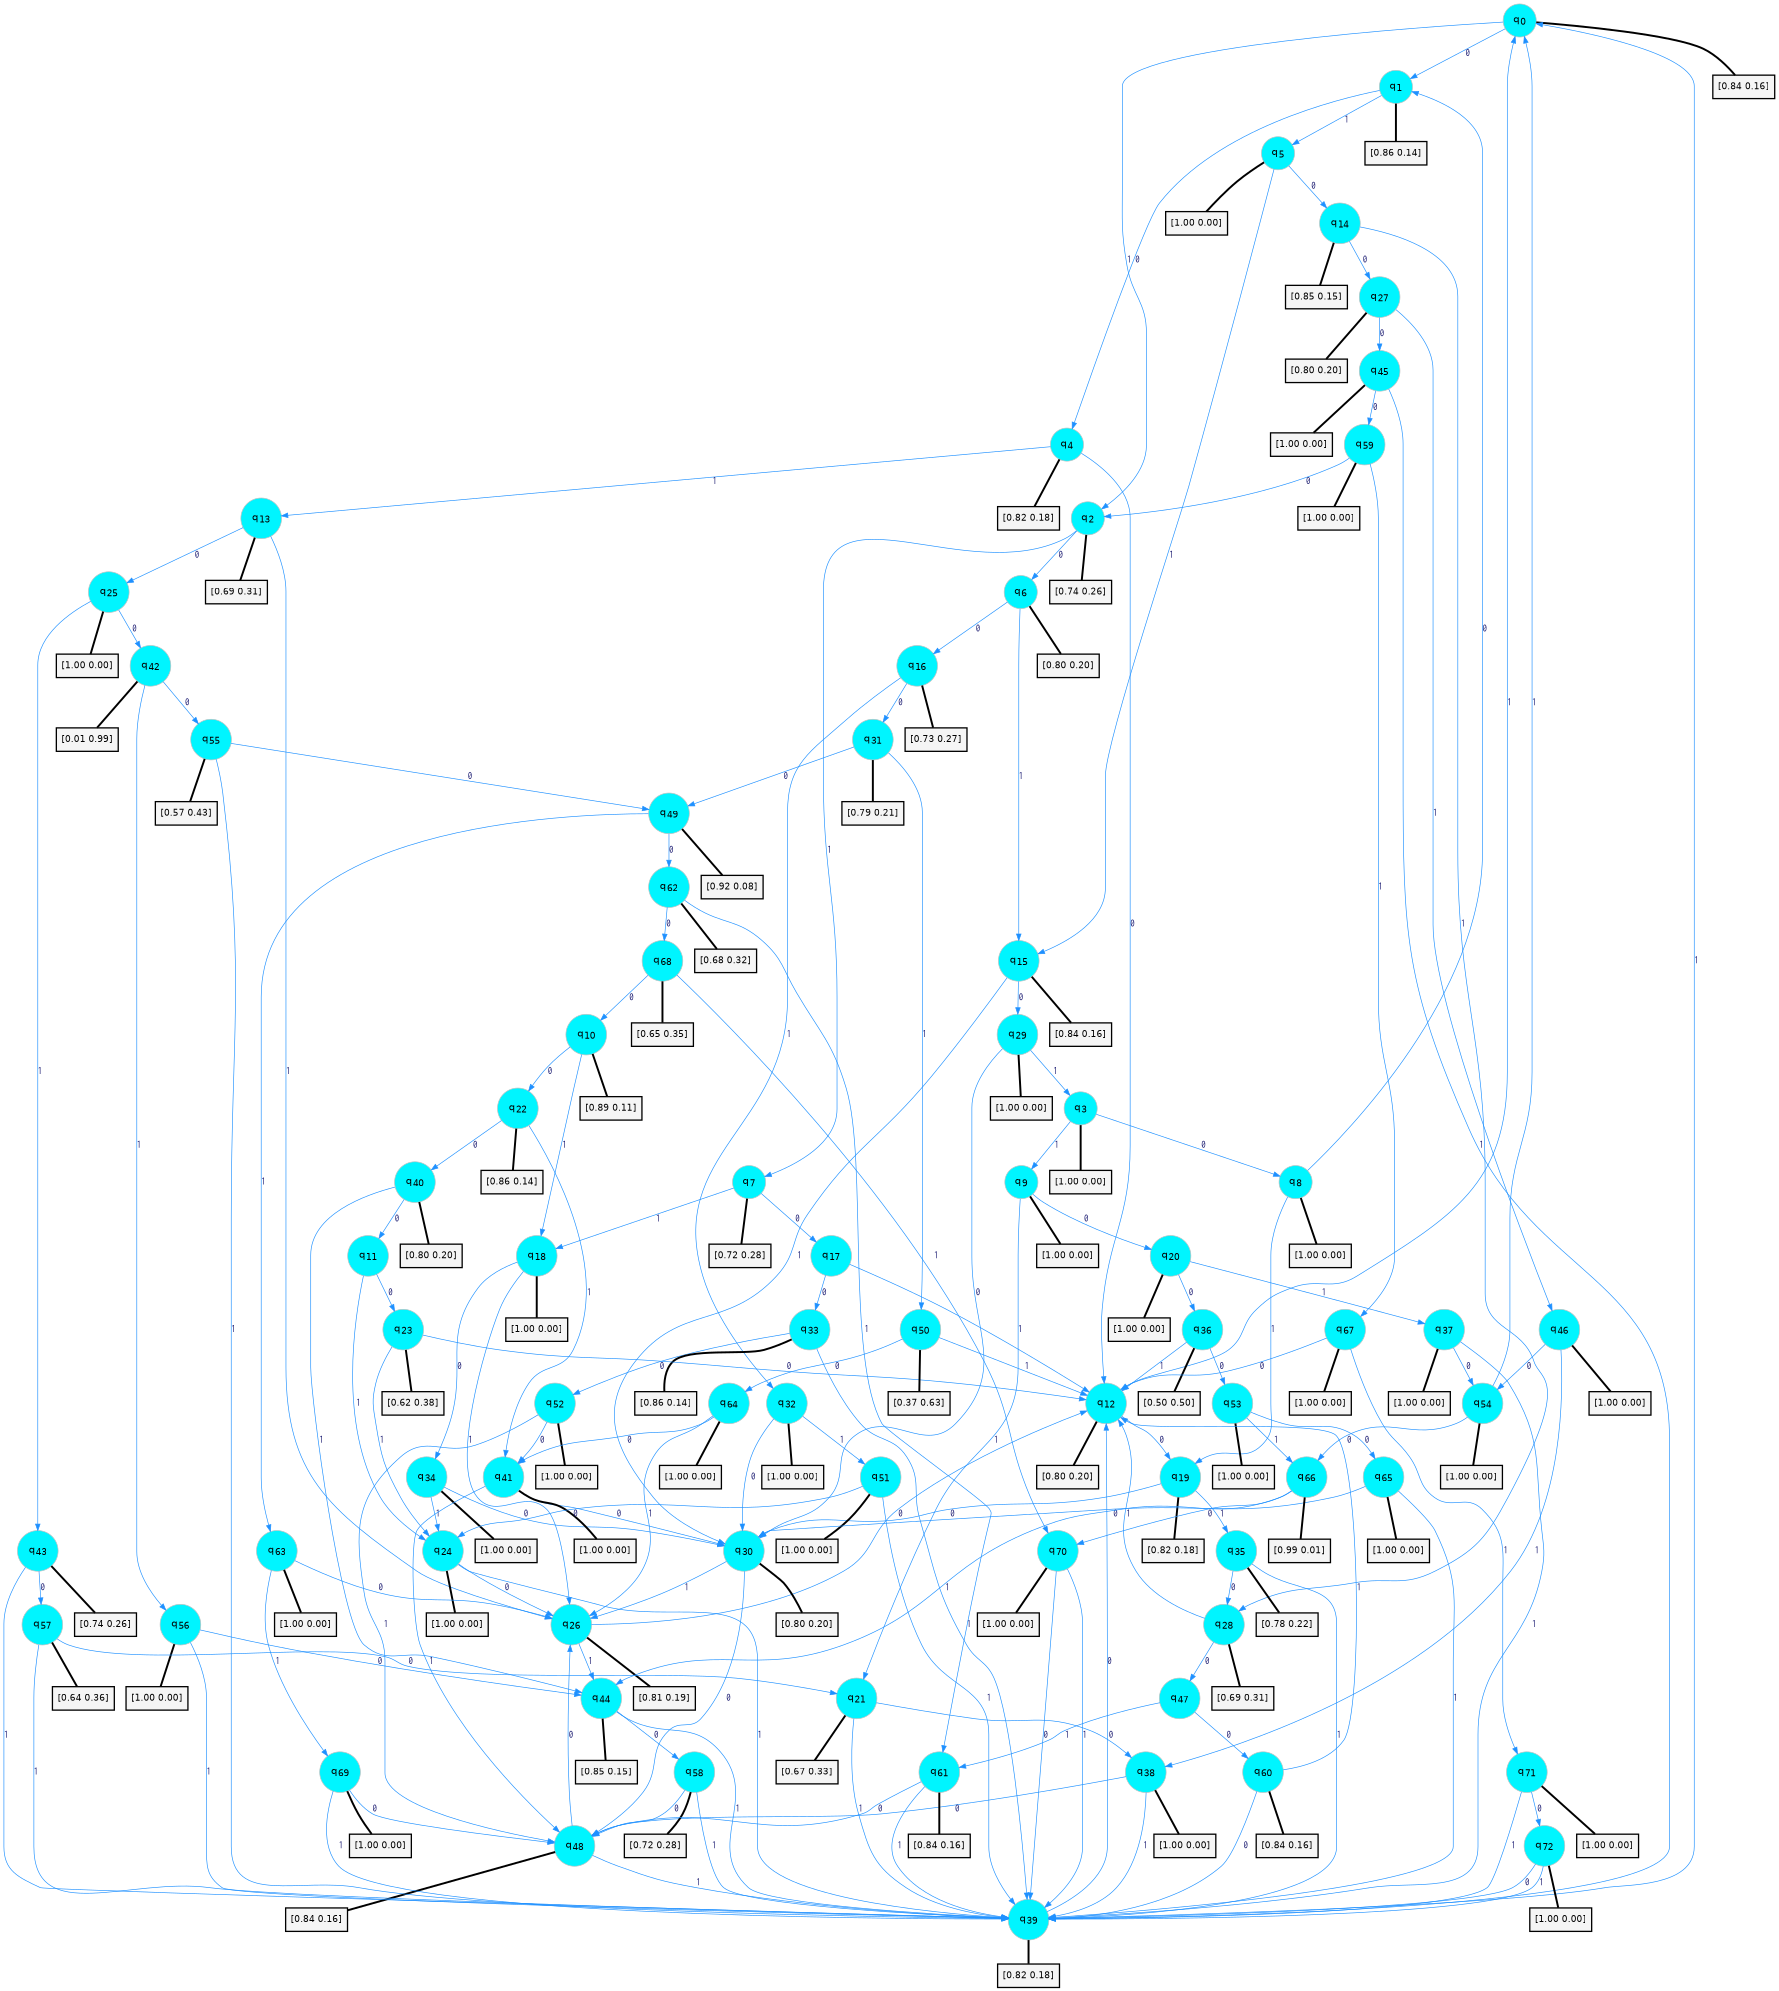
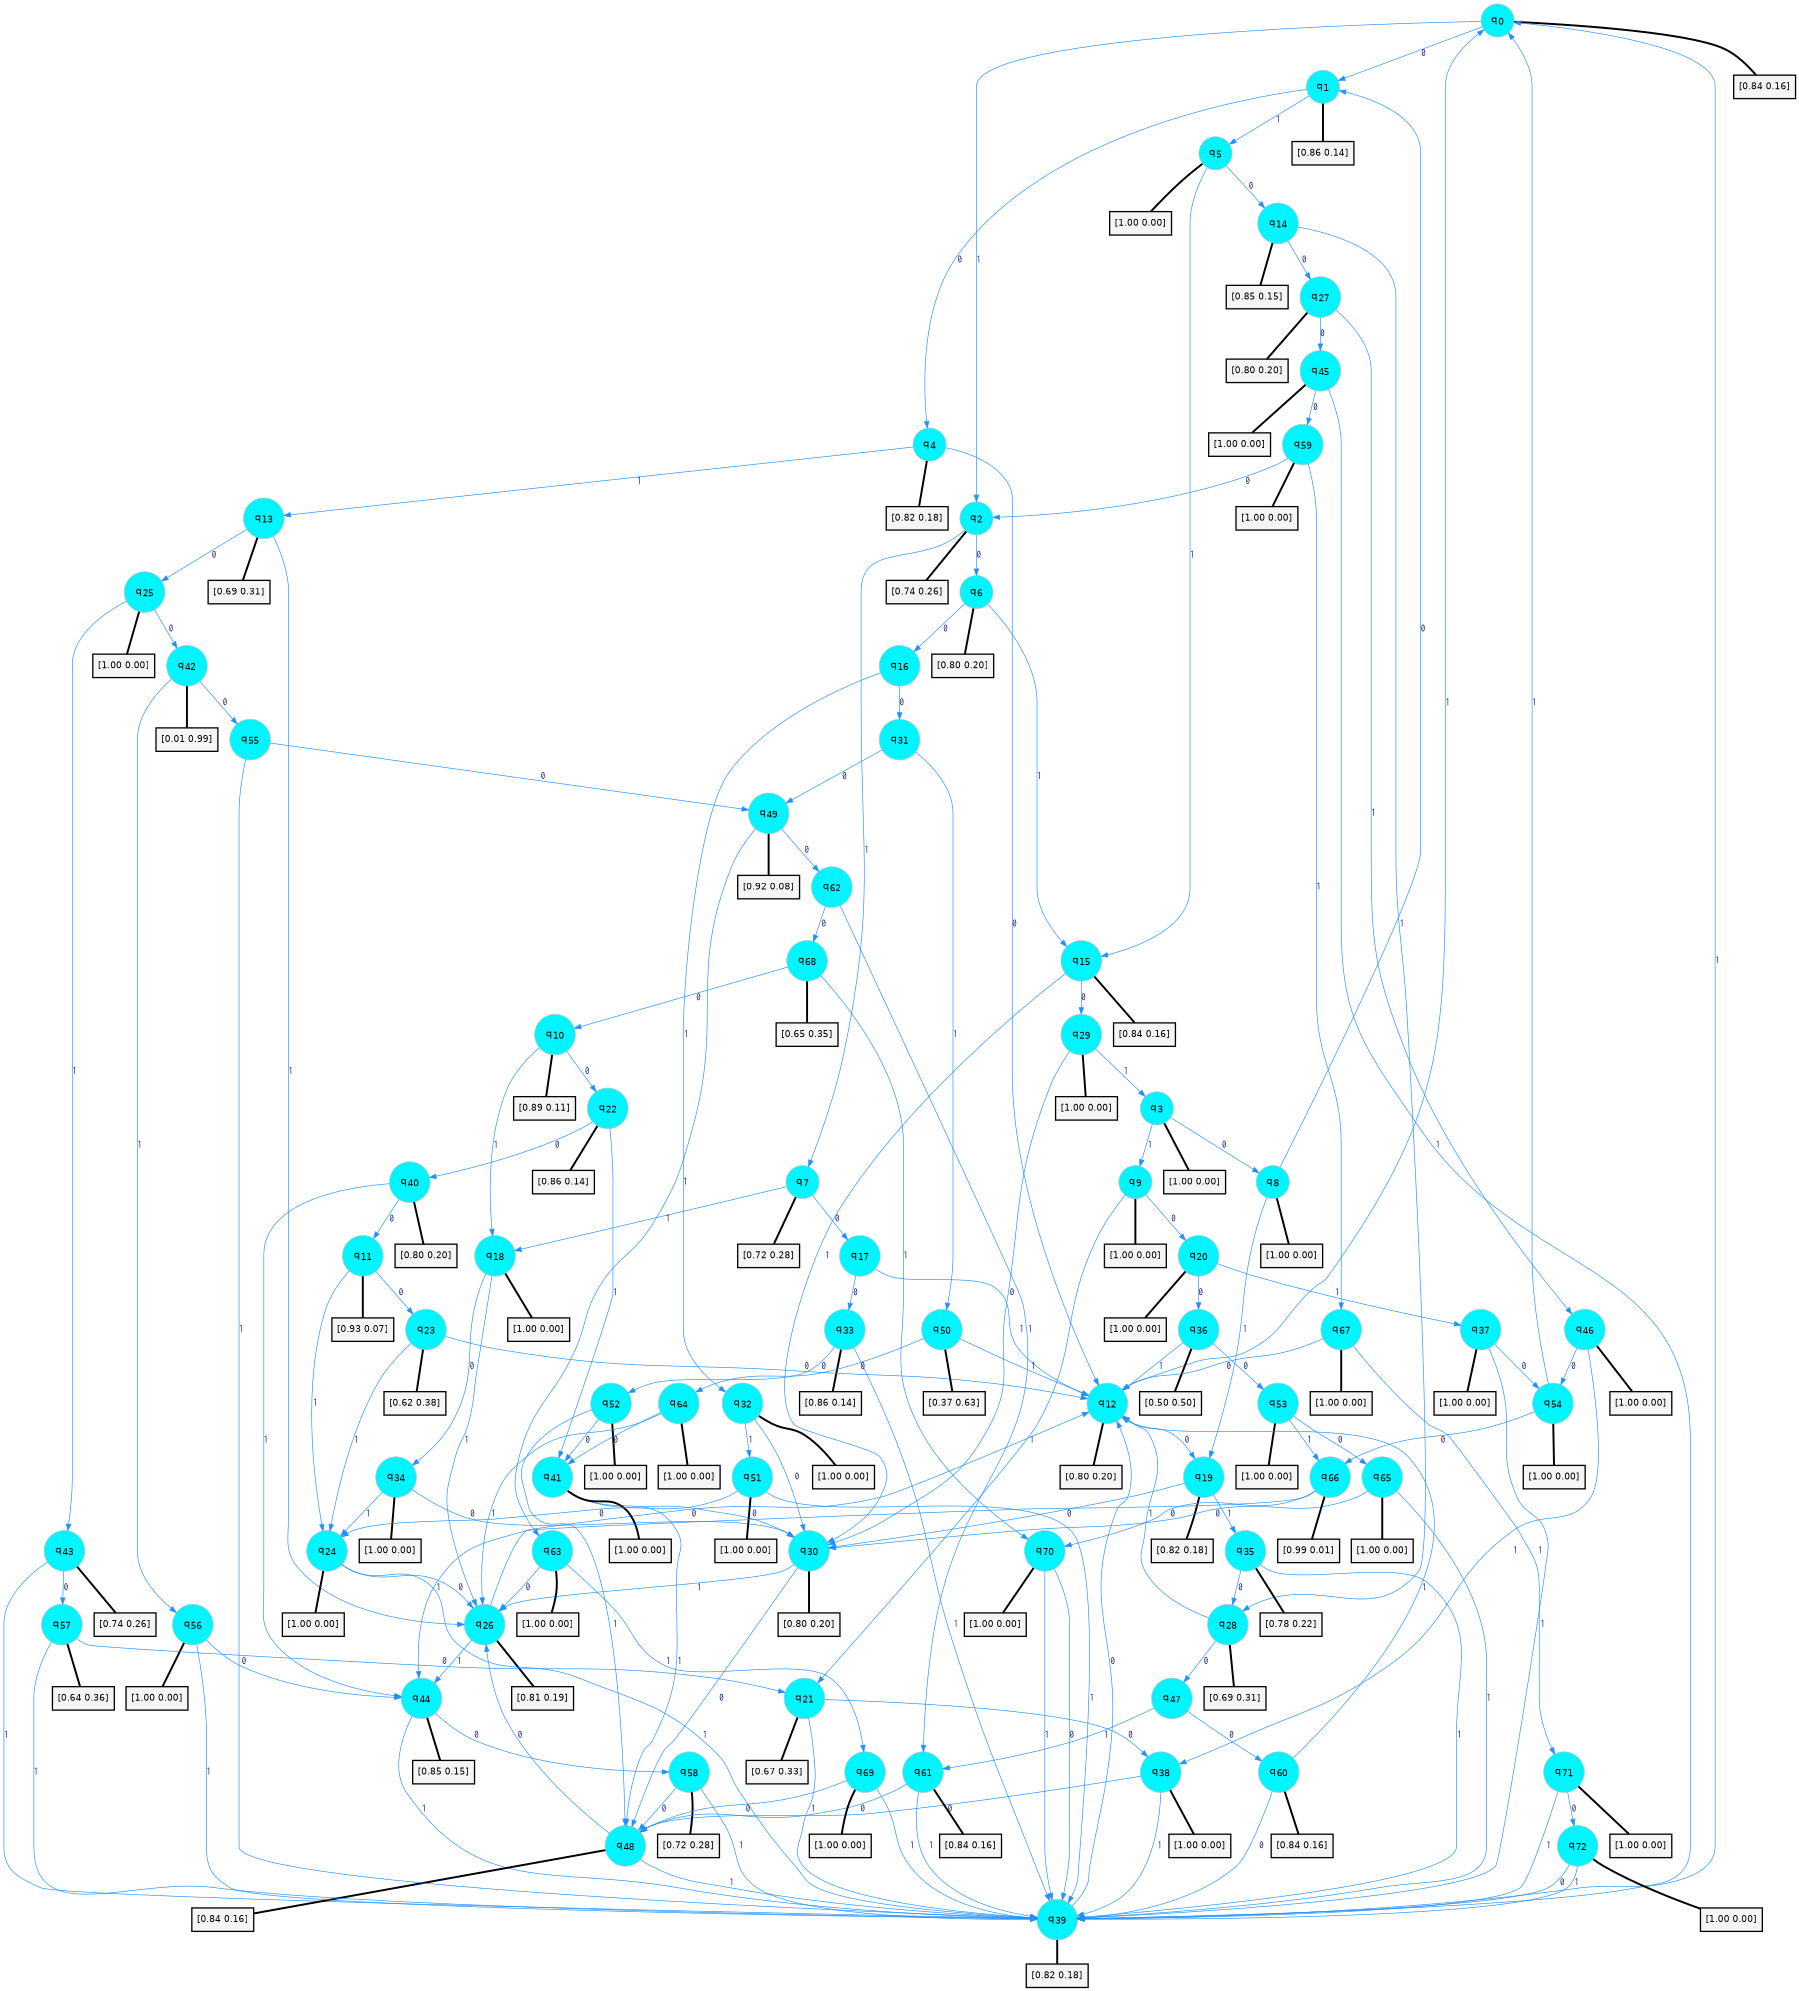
(936, 740) -> none
(186, 813) -> none
(873, 813) -> none
(726, 961) -> none
none -> (363, 1330)
